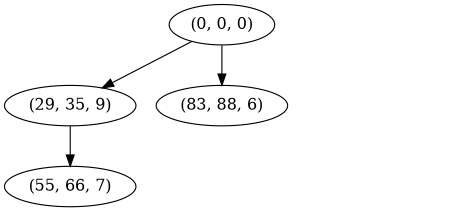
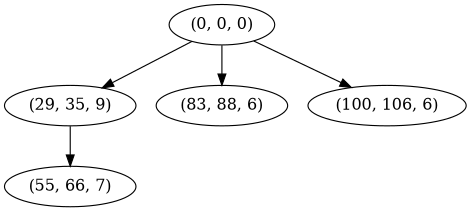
none -> (387, 106)
